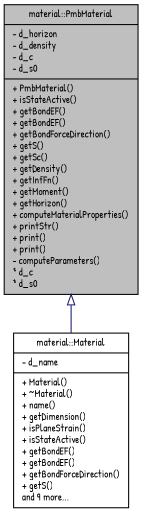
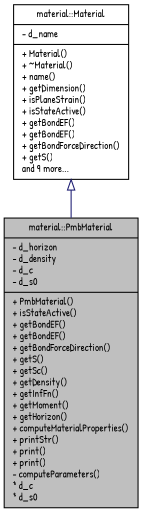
(71, 319) -> (71, 204)
